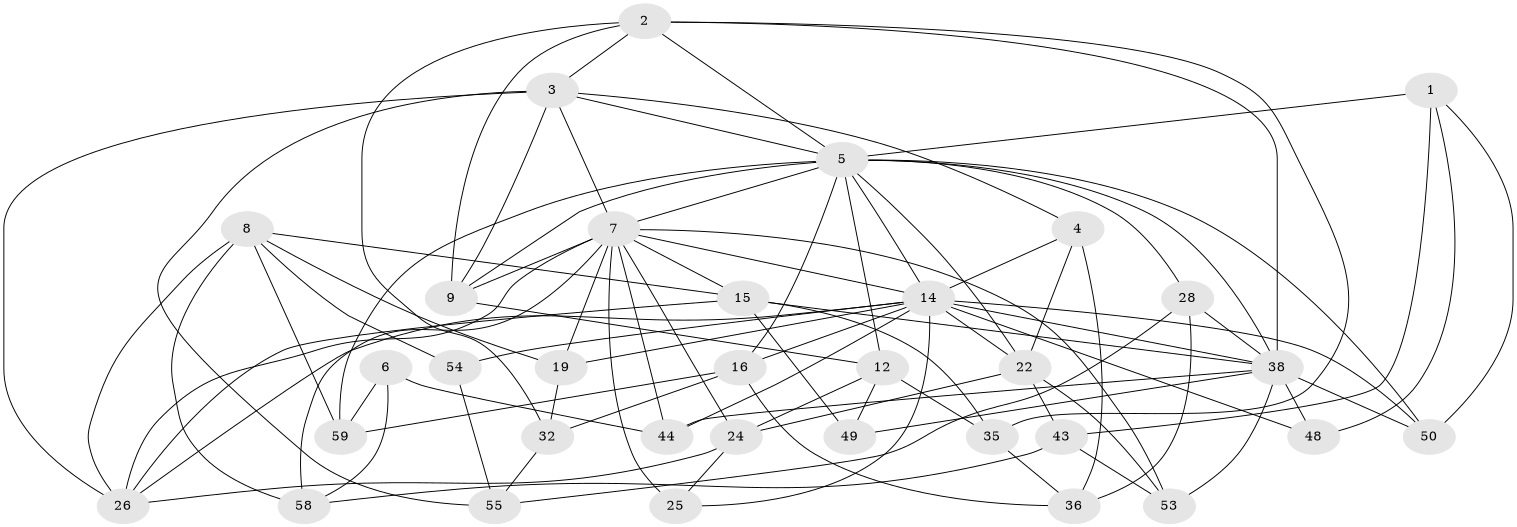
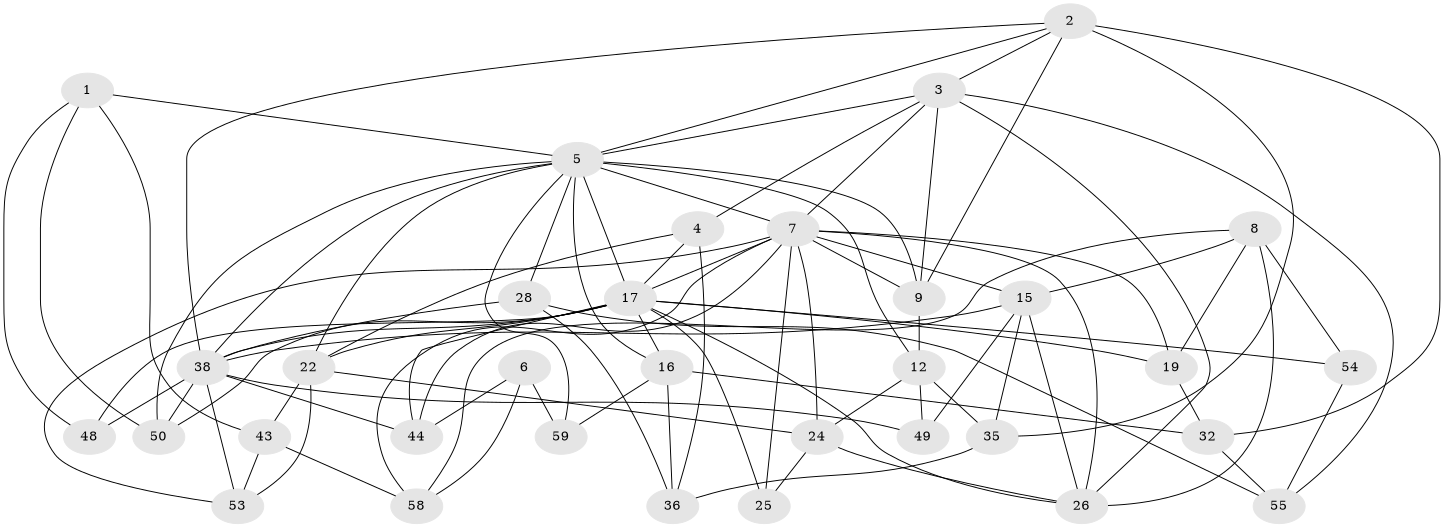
(929, 298) -> (630, 298)
(294, 333) -> none
